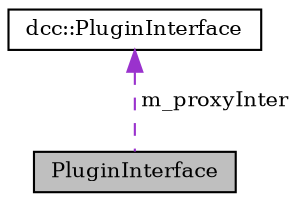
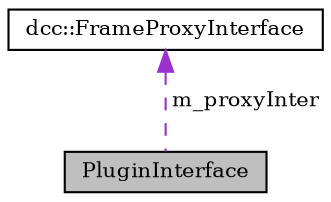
(135, 30) -> (166, 30)
